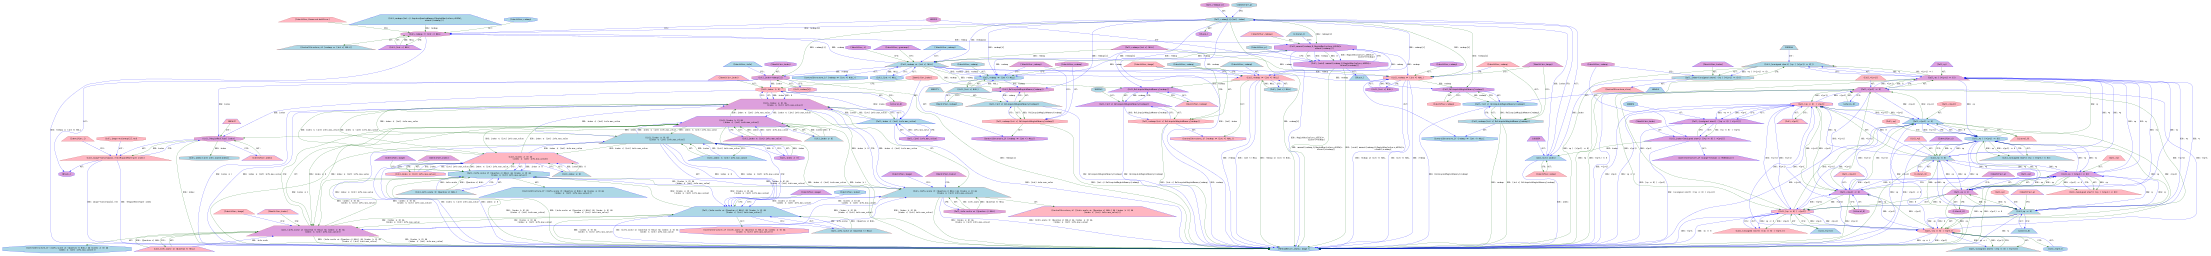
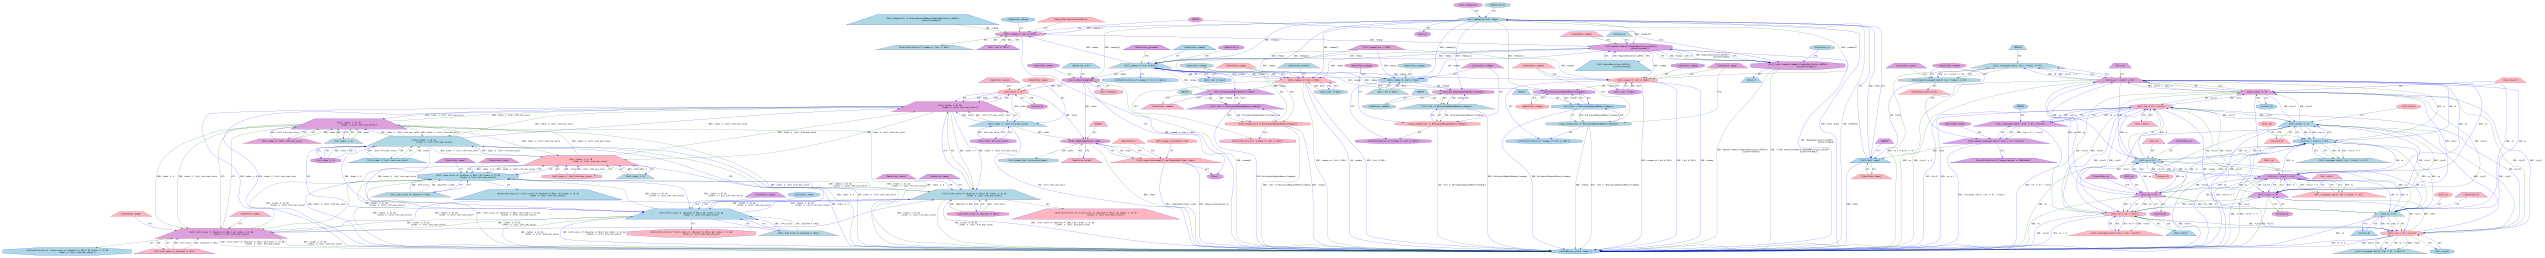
none -> (1613, 66)
